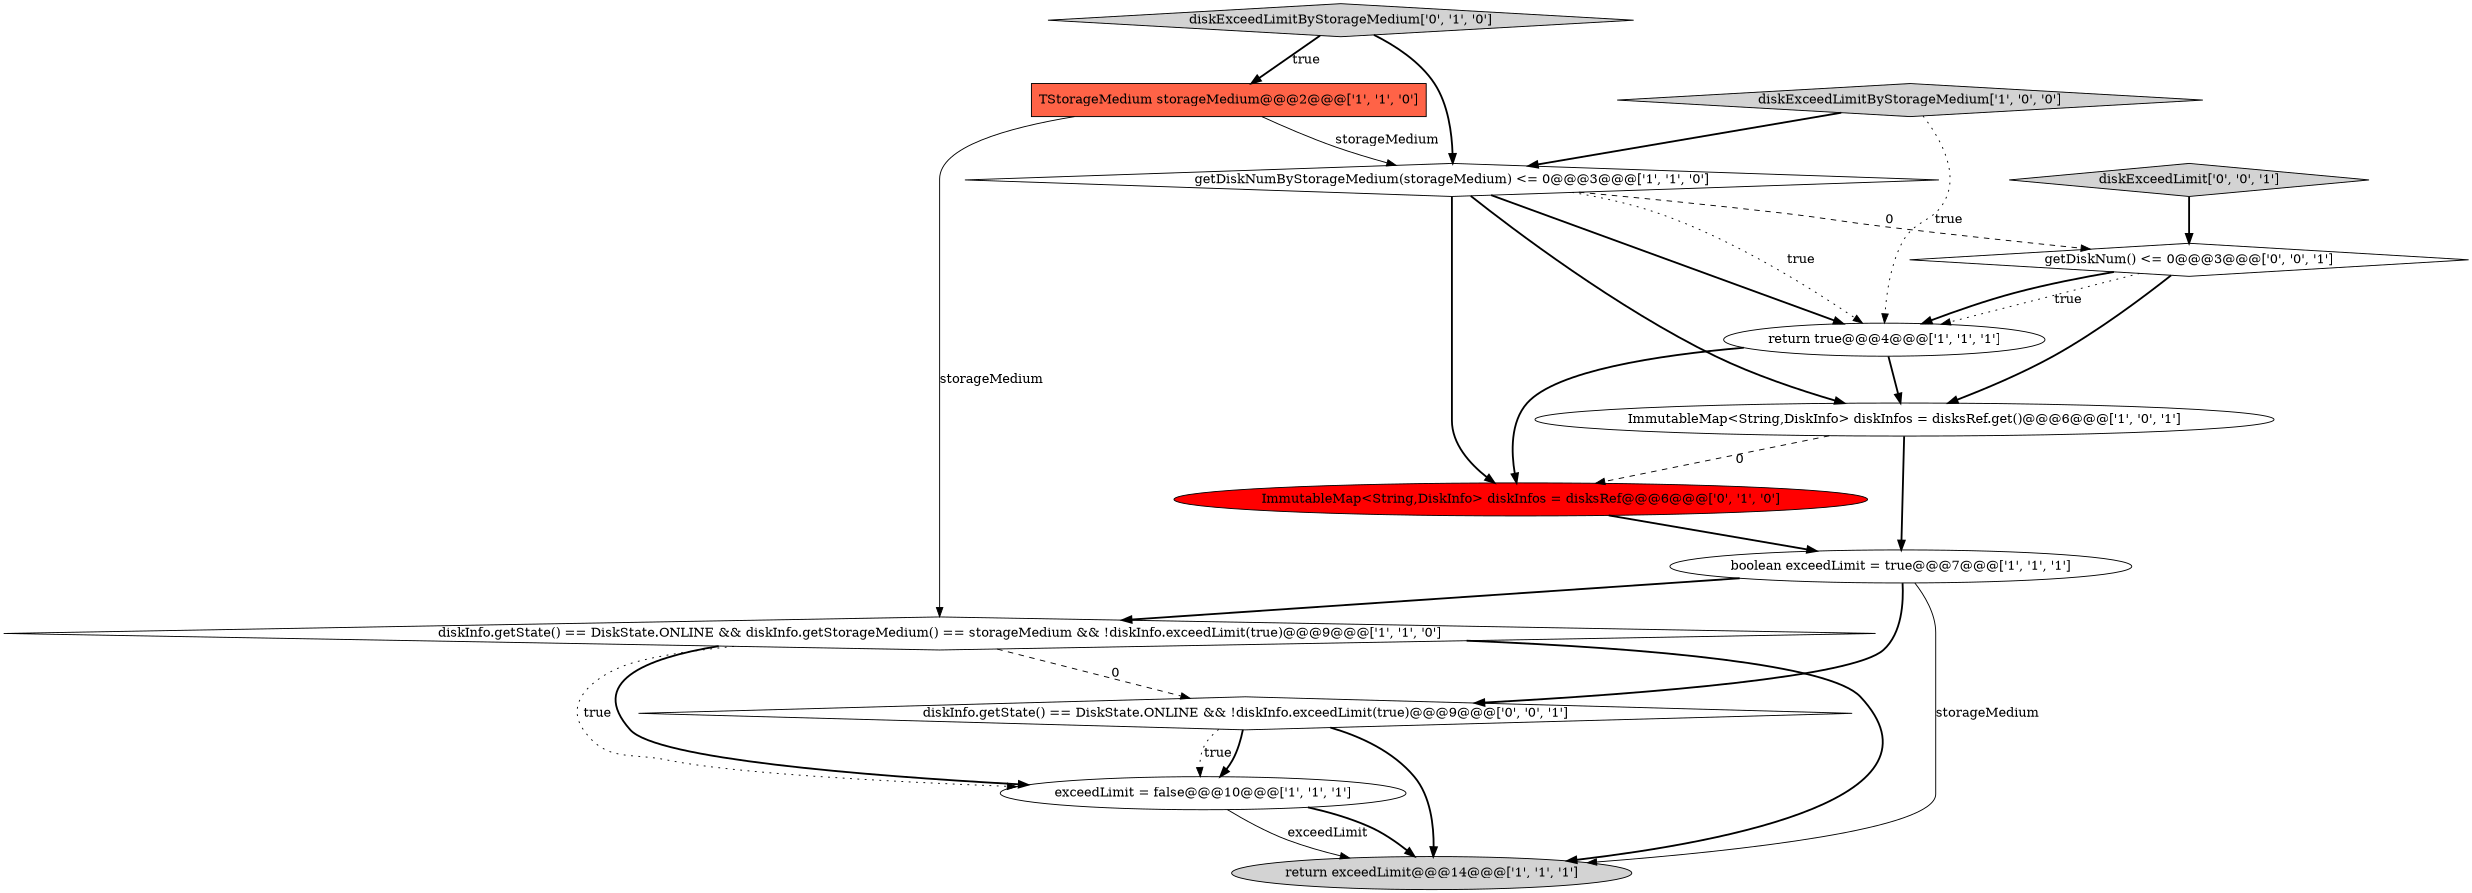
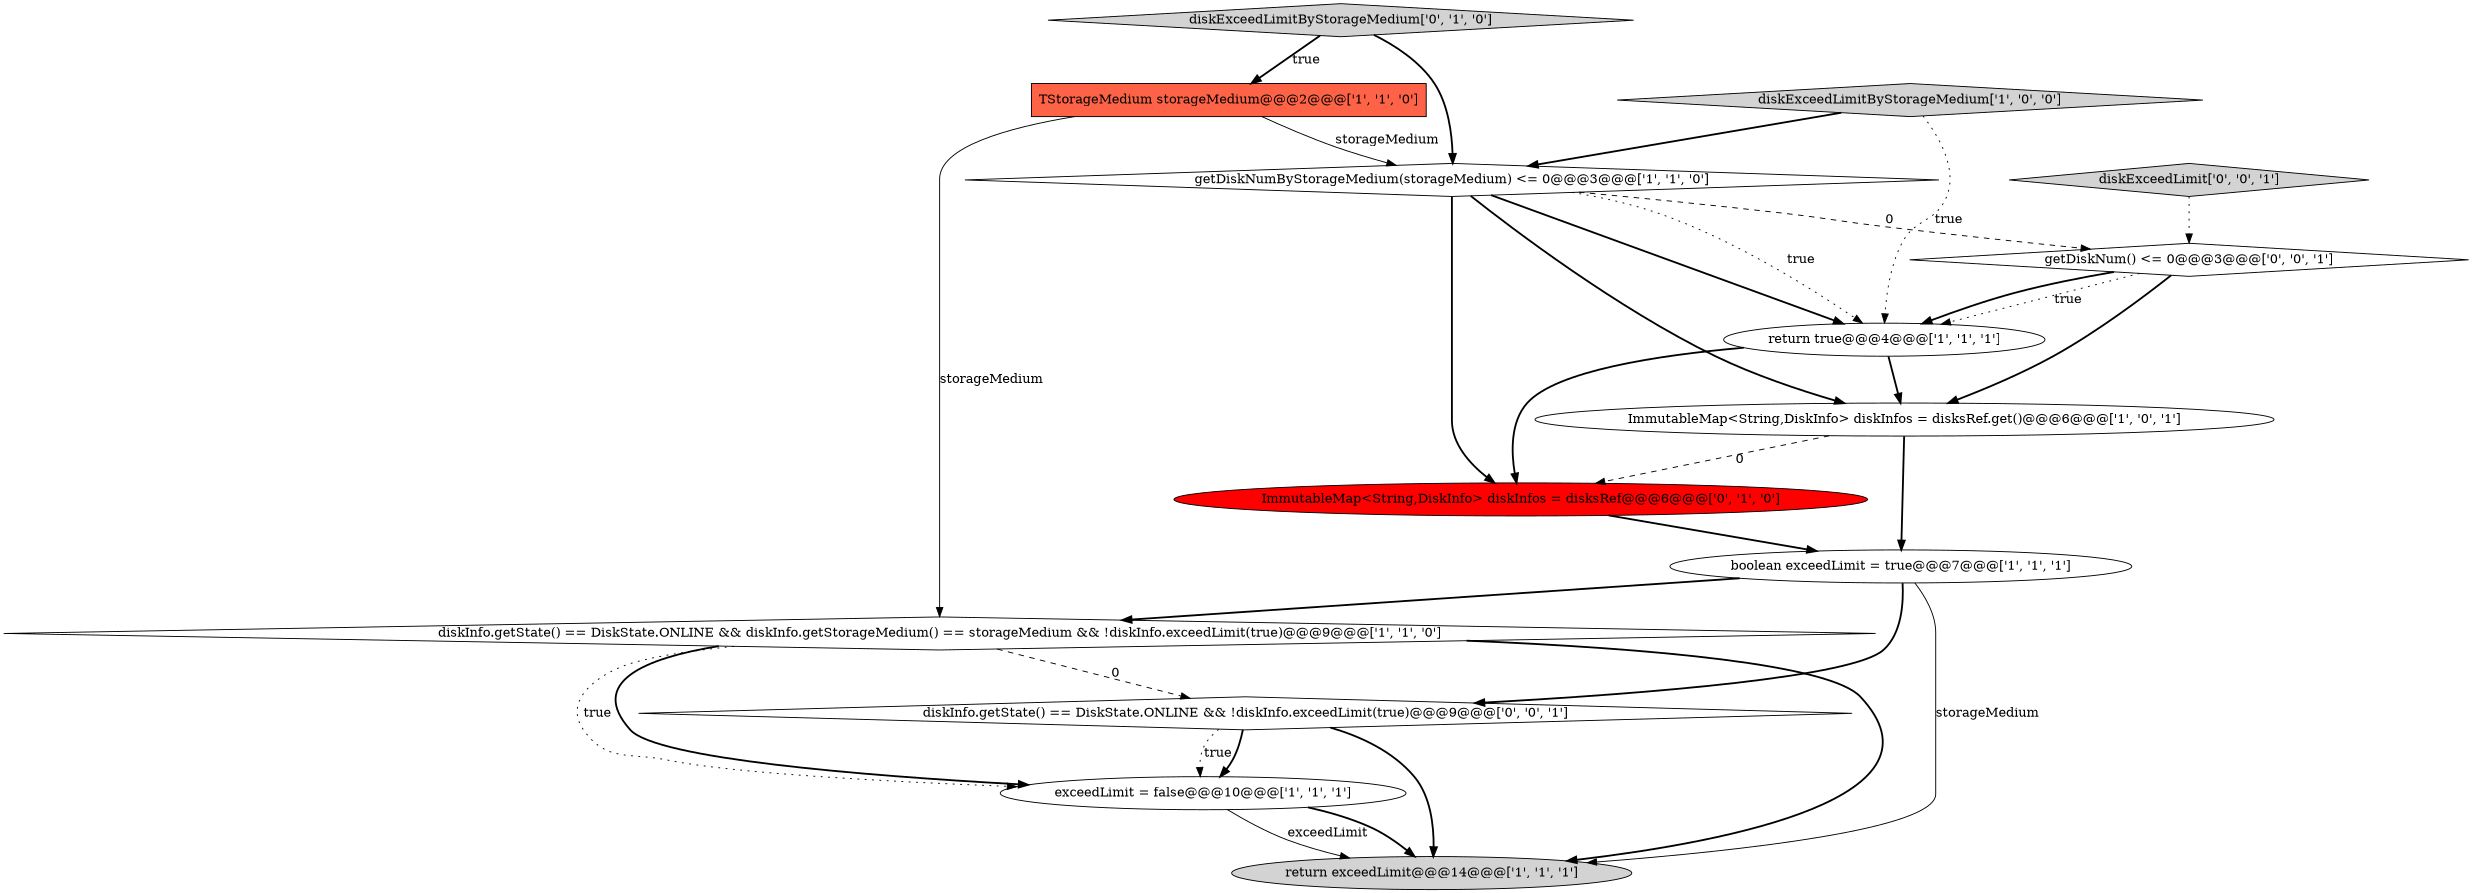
(2189, 215) -> (2189, 215)
